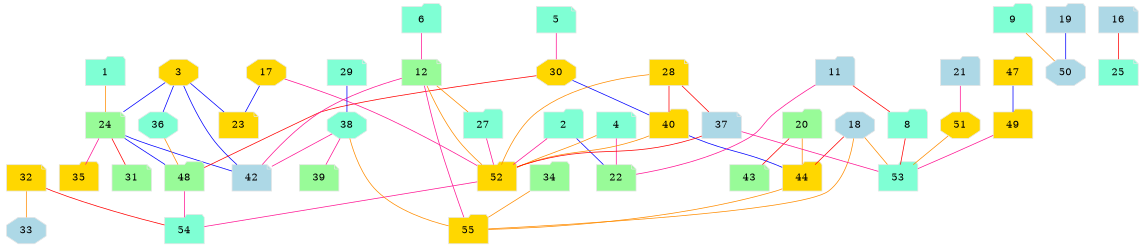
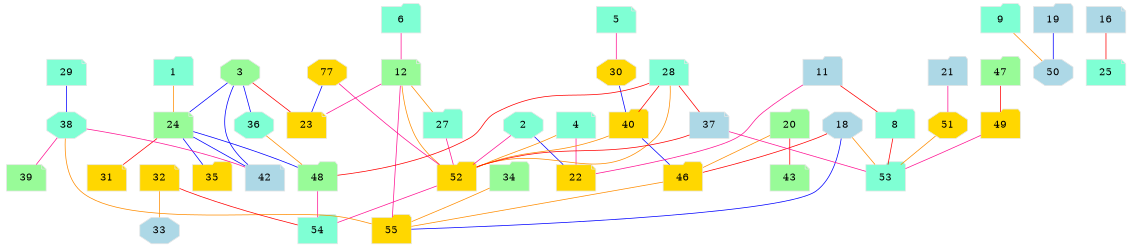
(179, 72) -> (240, 72)
(266, 72) -> (327, 72)
(669, 72) -> (669, 72)
(1013, 72) -> (1001, 72)
(207, 98) -> (272, 97)
(1013, 99) -> (1001, 99)
(364, 102) -> (489, 118)
(564, 125) -> (523, 125)
(301, 127) -> (351, 100)
(92, 152) -> (197, 157)
(132, 178) -> (107, 178)
(616, 178) -> (576, 178)
(802, 178) -> (683, 178)
(689, 215) -> (645, 217)
